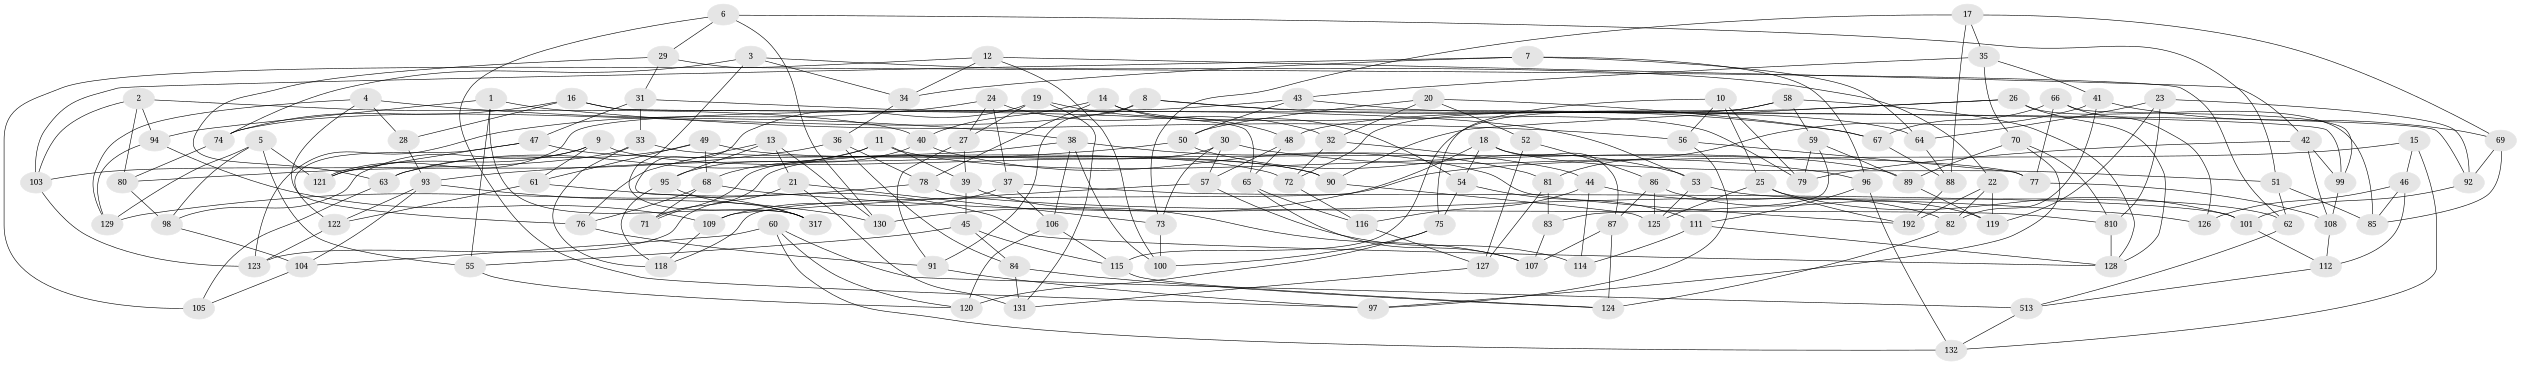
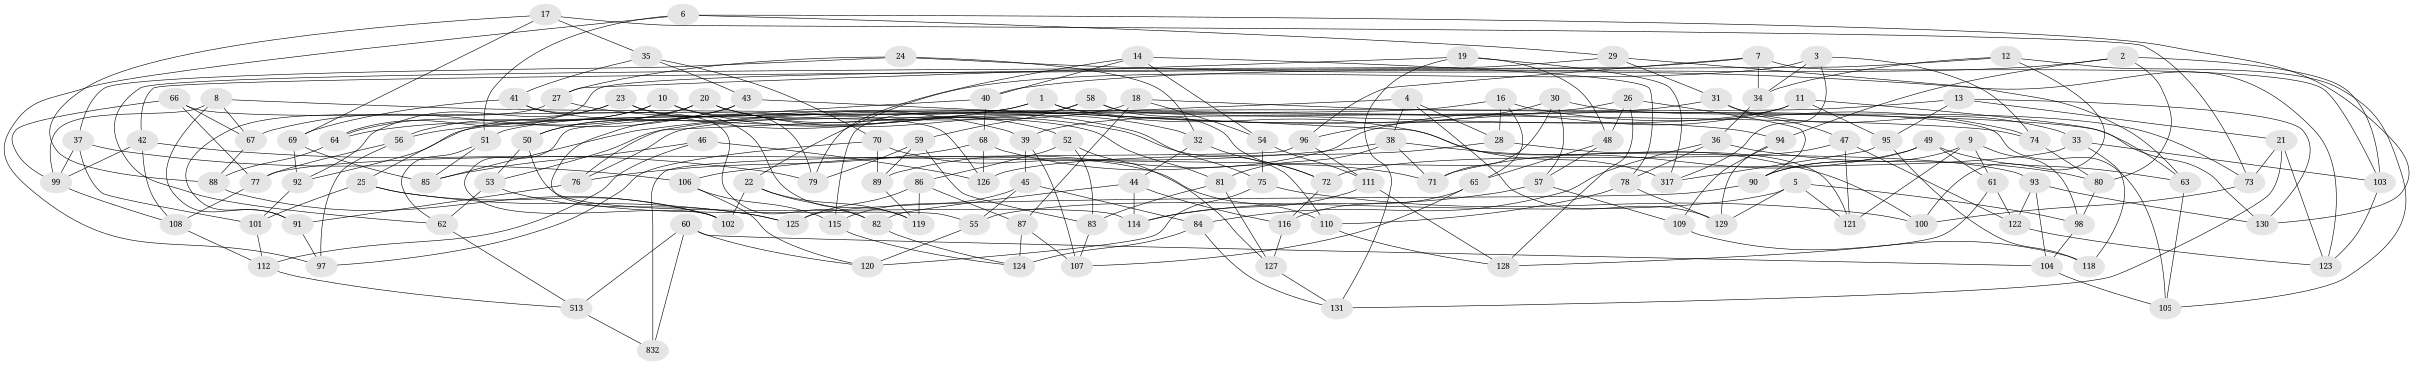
(2040, 131) -> (1687, 112)
(2414, 141) -> none
none -> (1337, 154)
(804, 161) -> (953, 209)
(706, 162) -> (1681, 162)
none -> (1090, 180)
(894, 205) -> (67, 163)
(1909, 225) -> (728, 225)
(2111, 225) -> (1327, 225)
(1951, 351) -> (653, 351)
